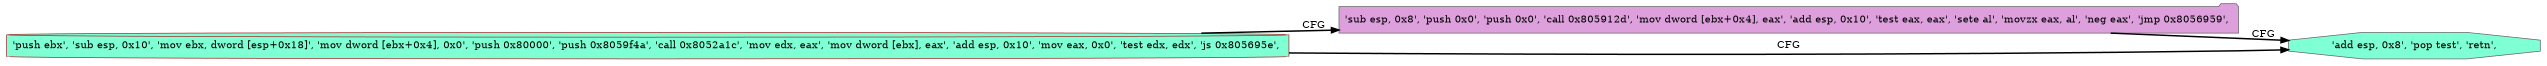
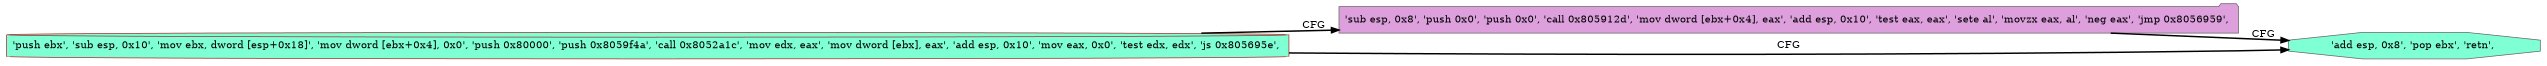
(2414, 46) -> (2414, 46)
